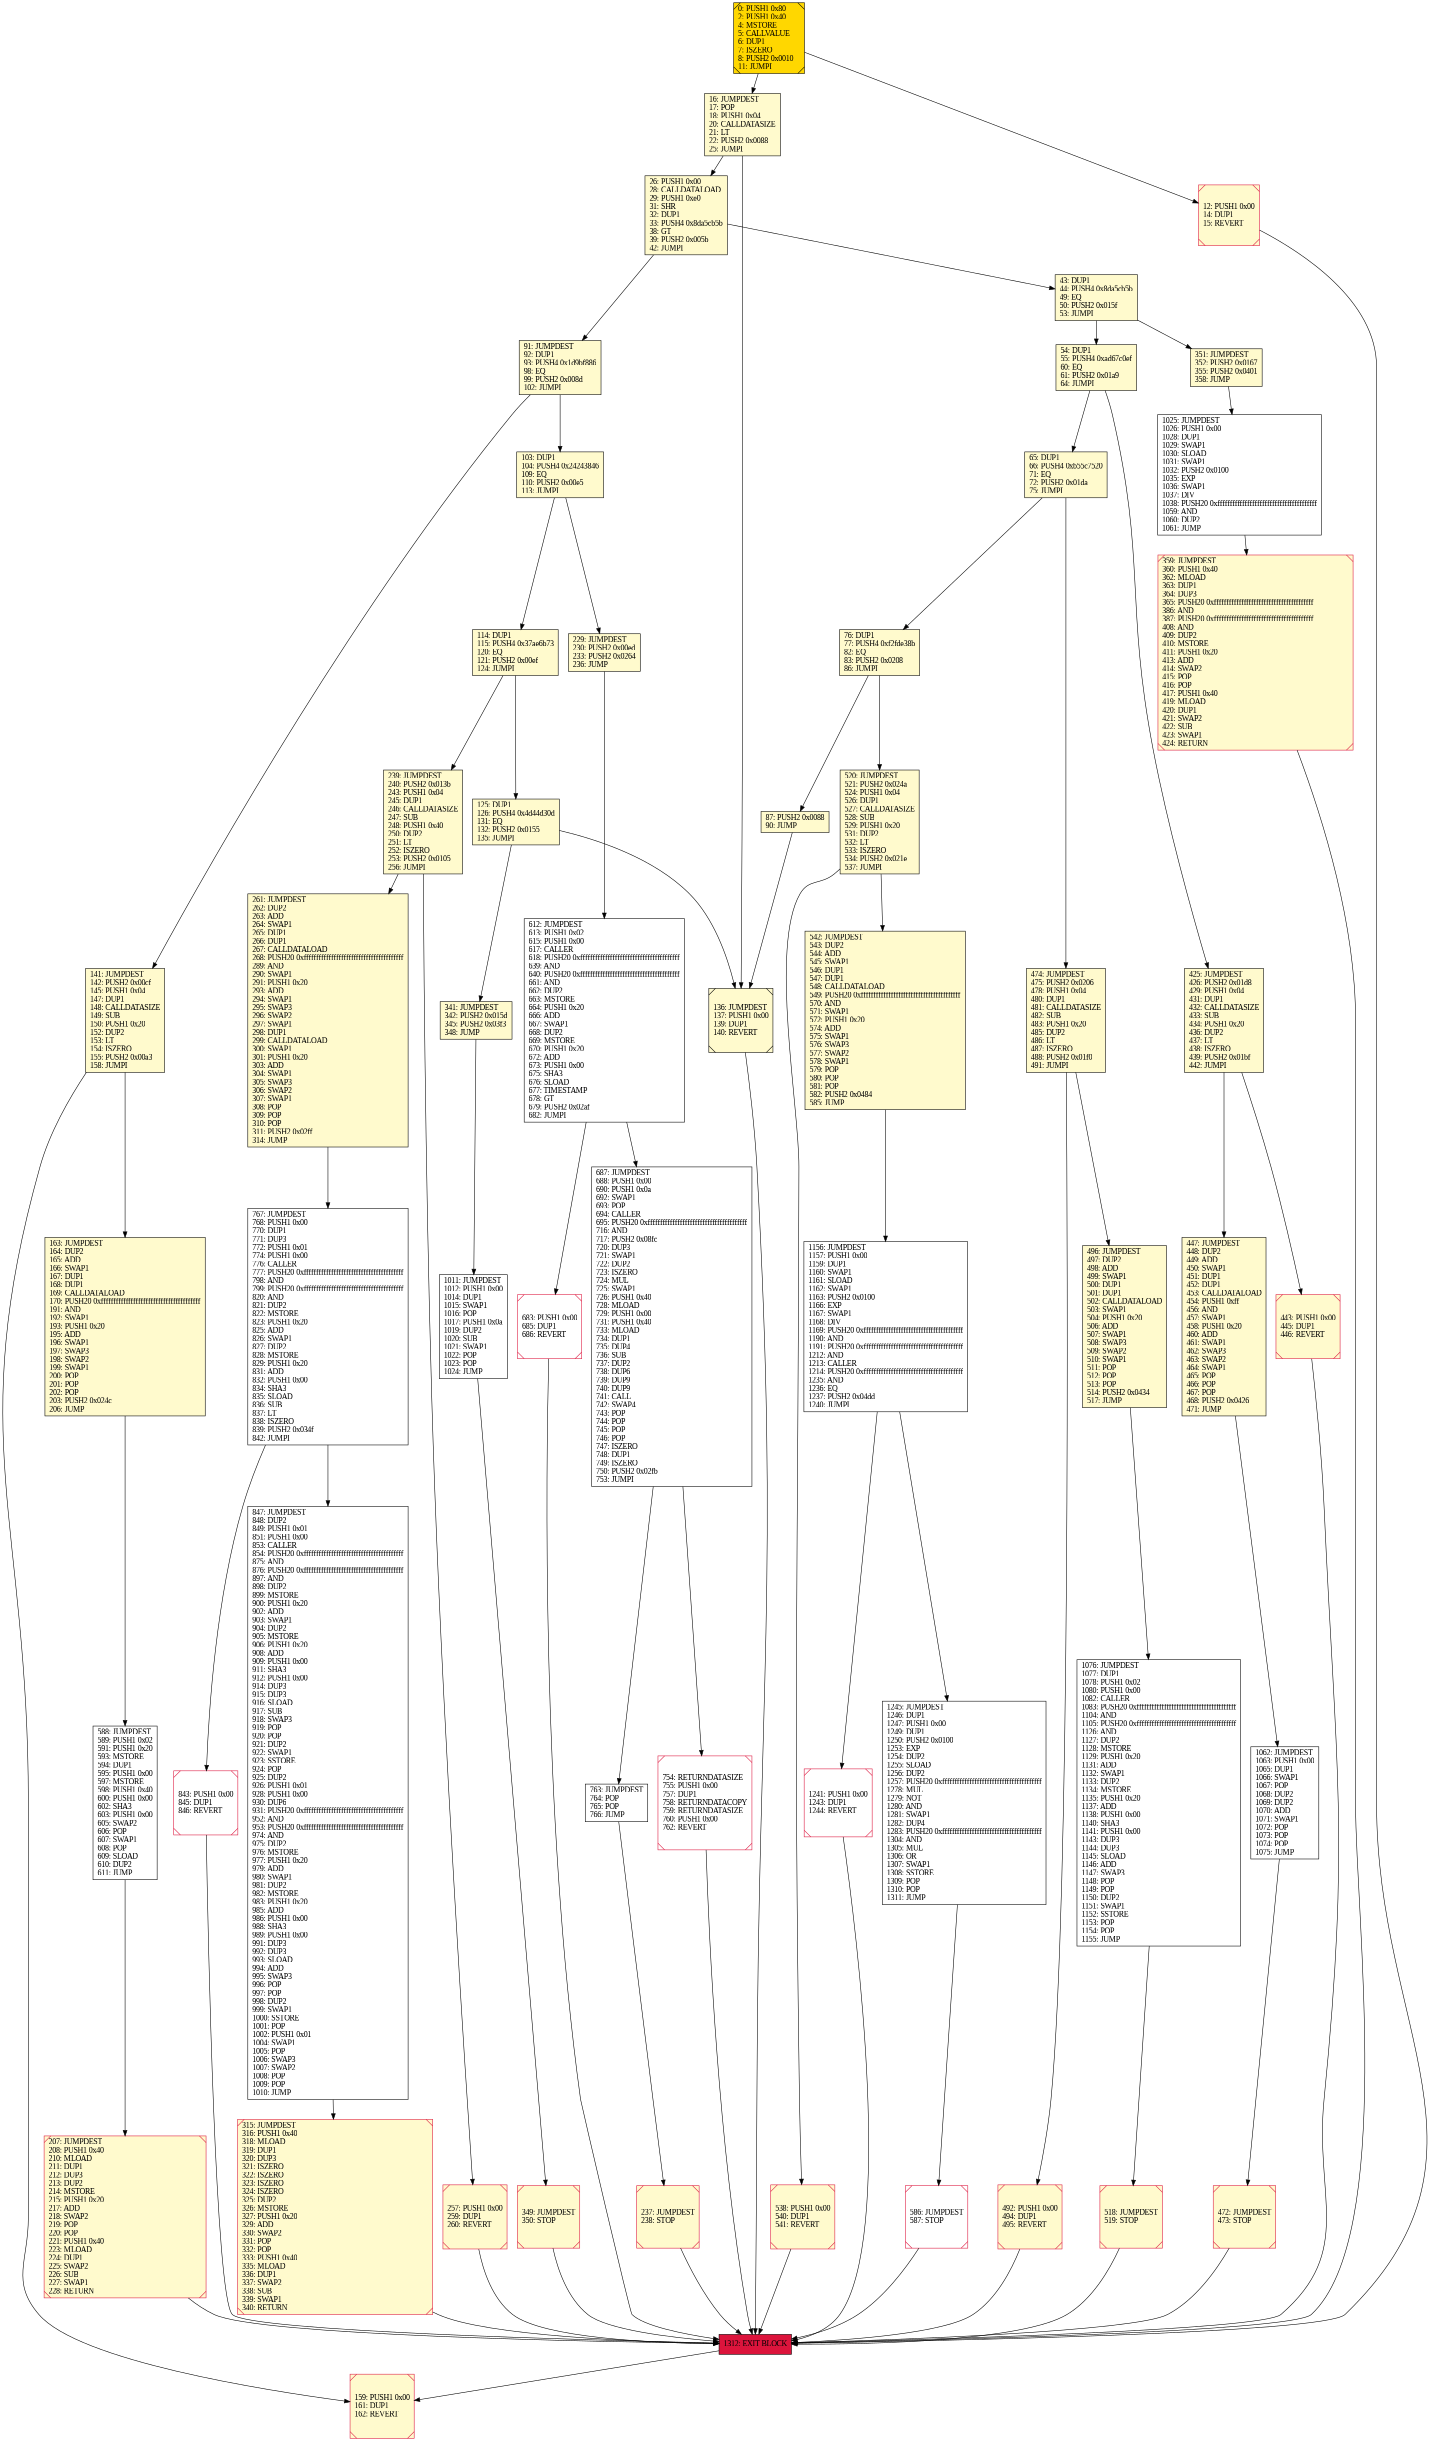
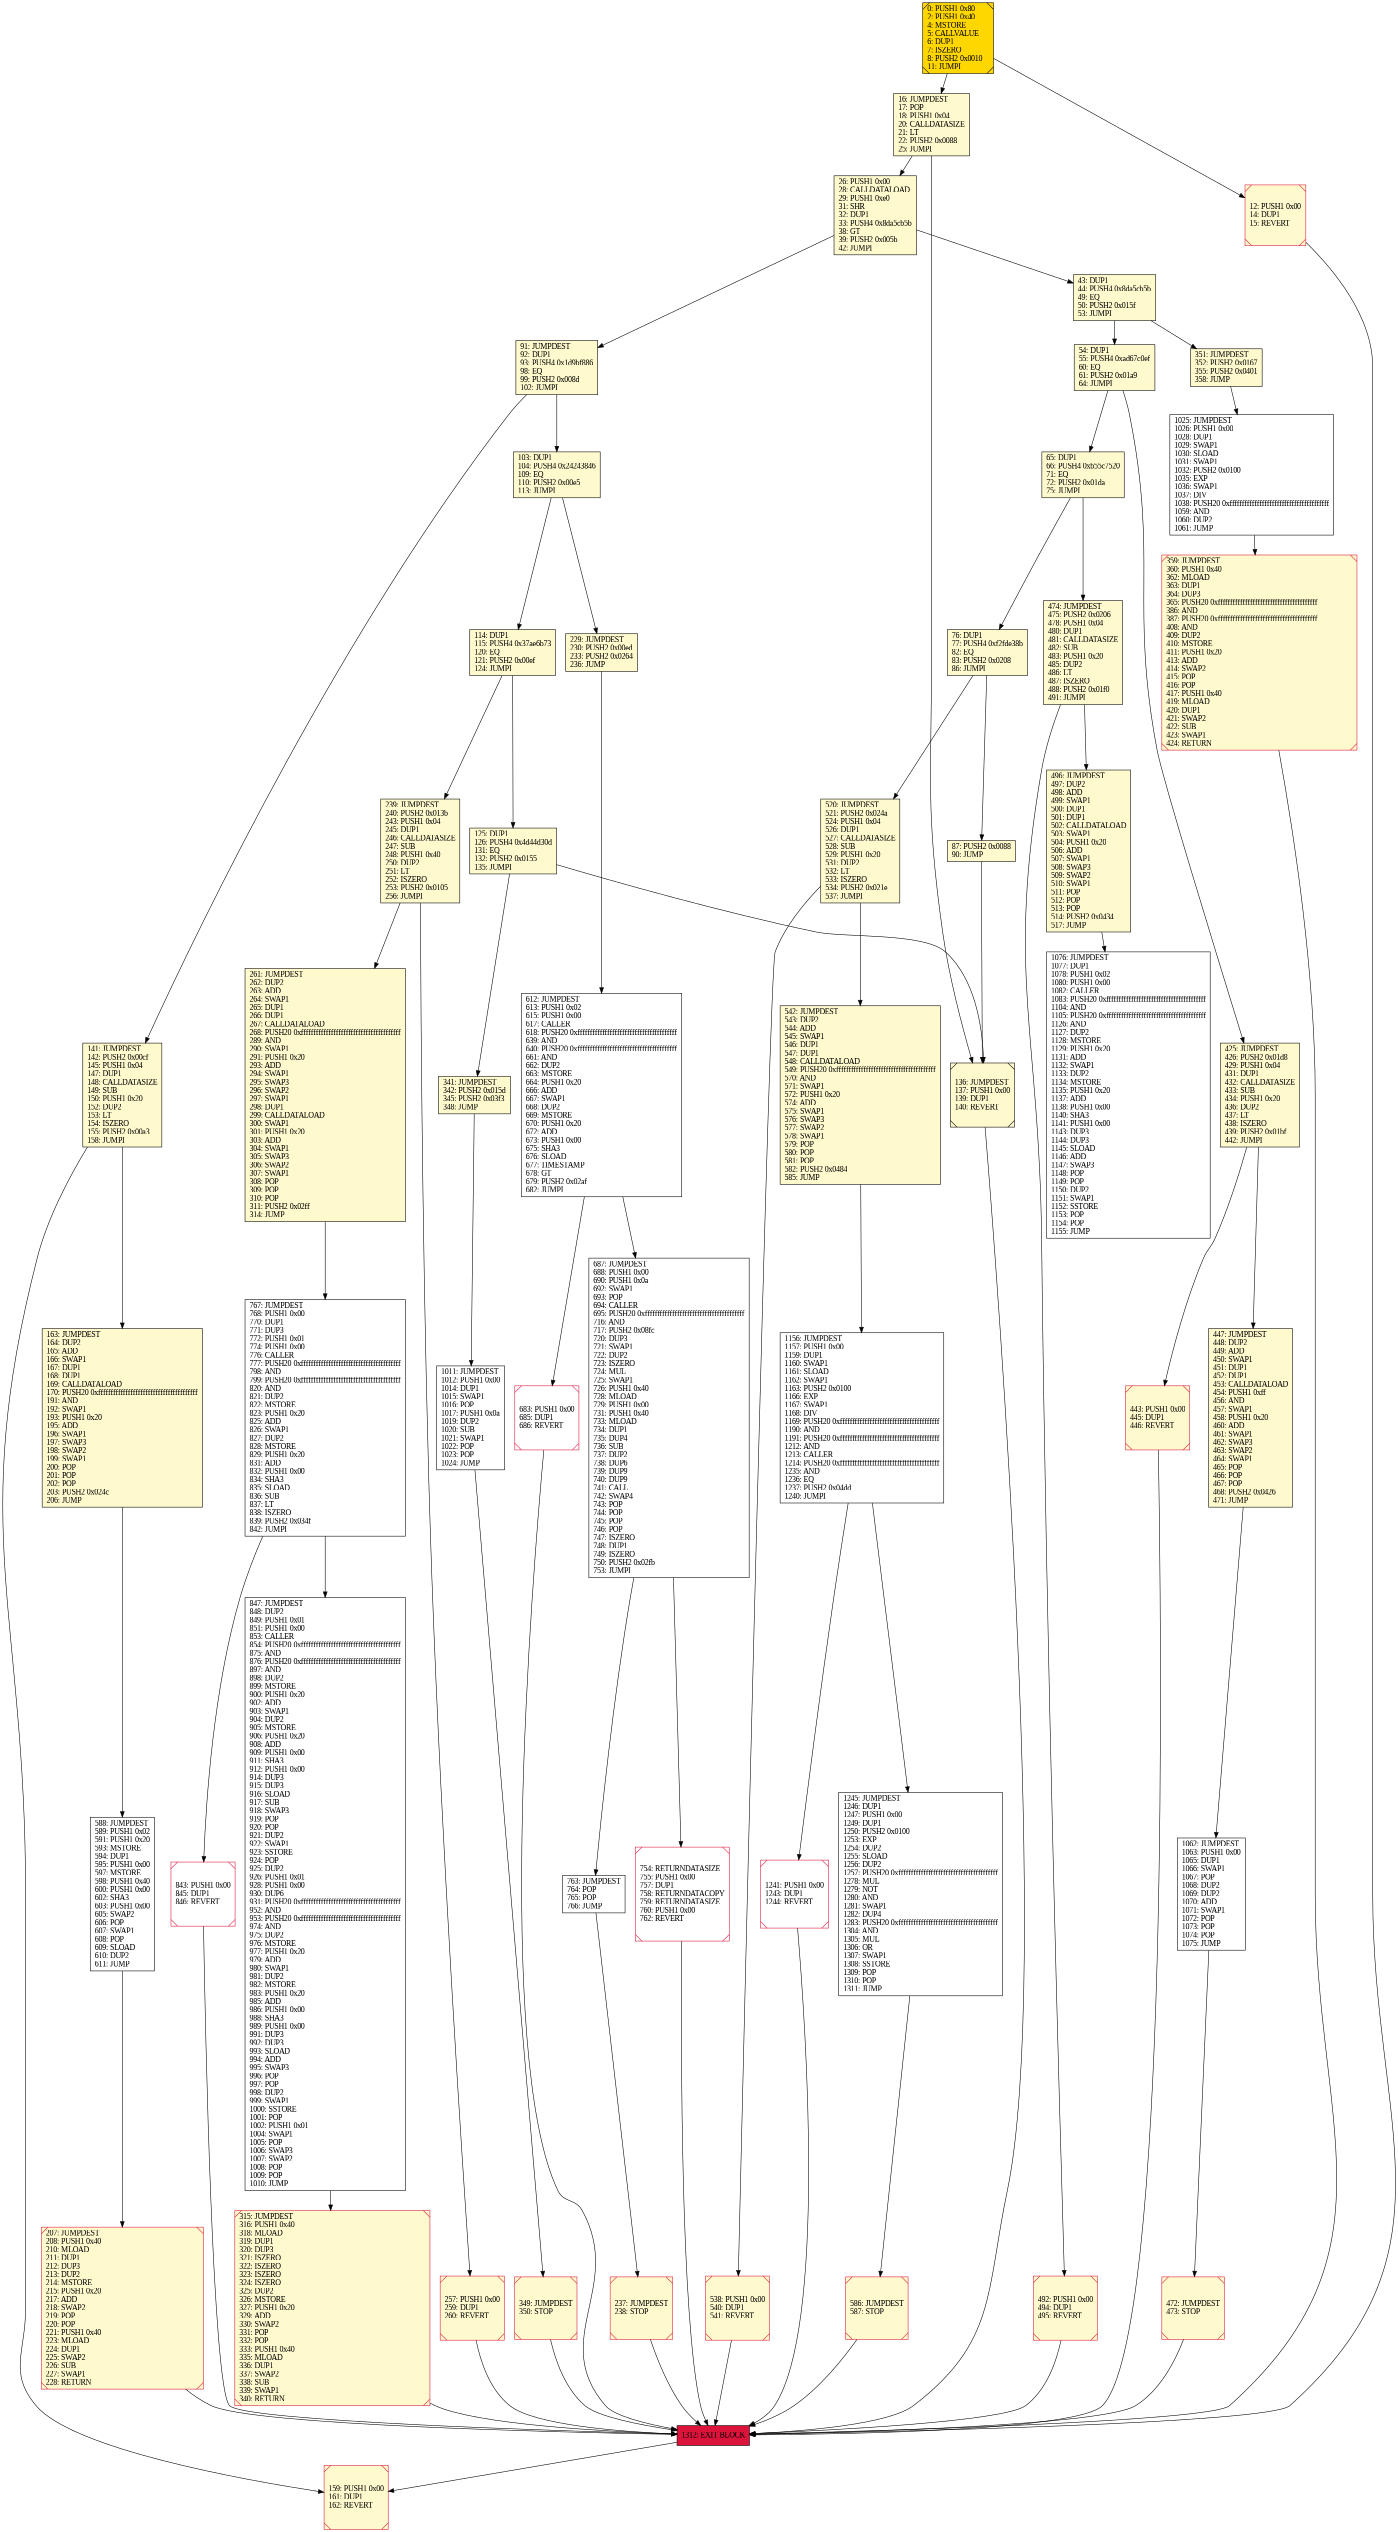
(937, 2217) -> (877, 2308)
(1131, 2217) -> none
